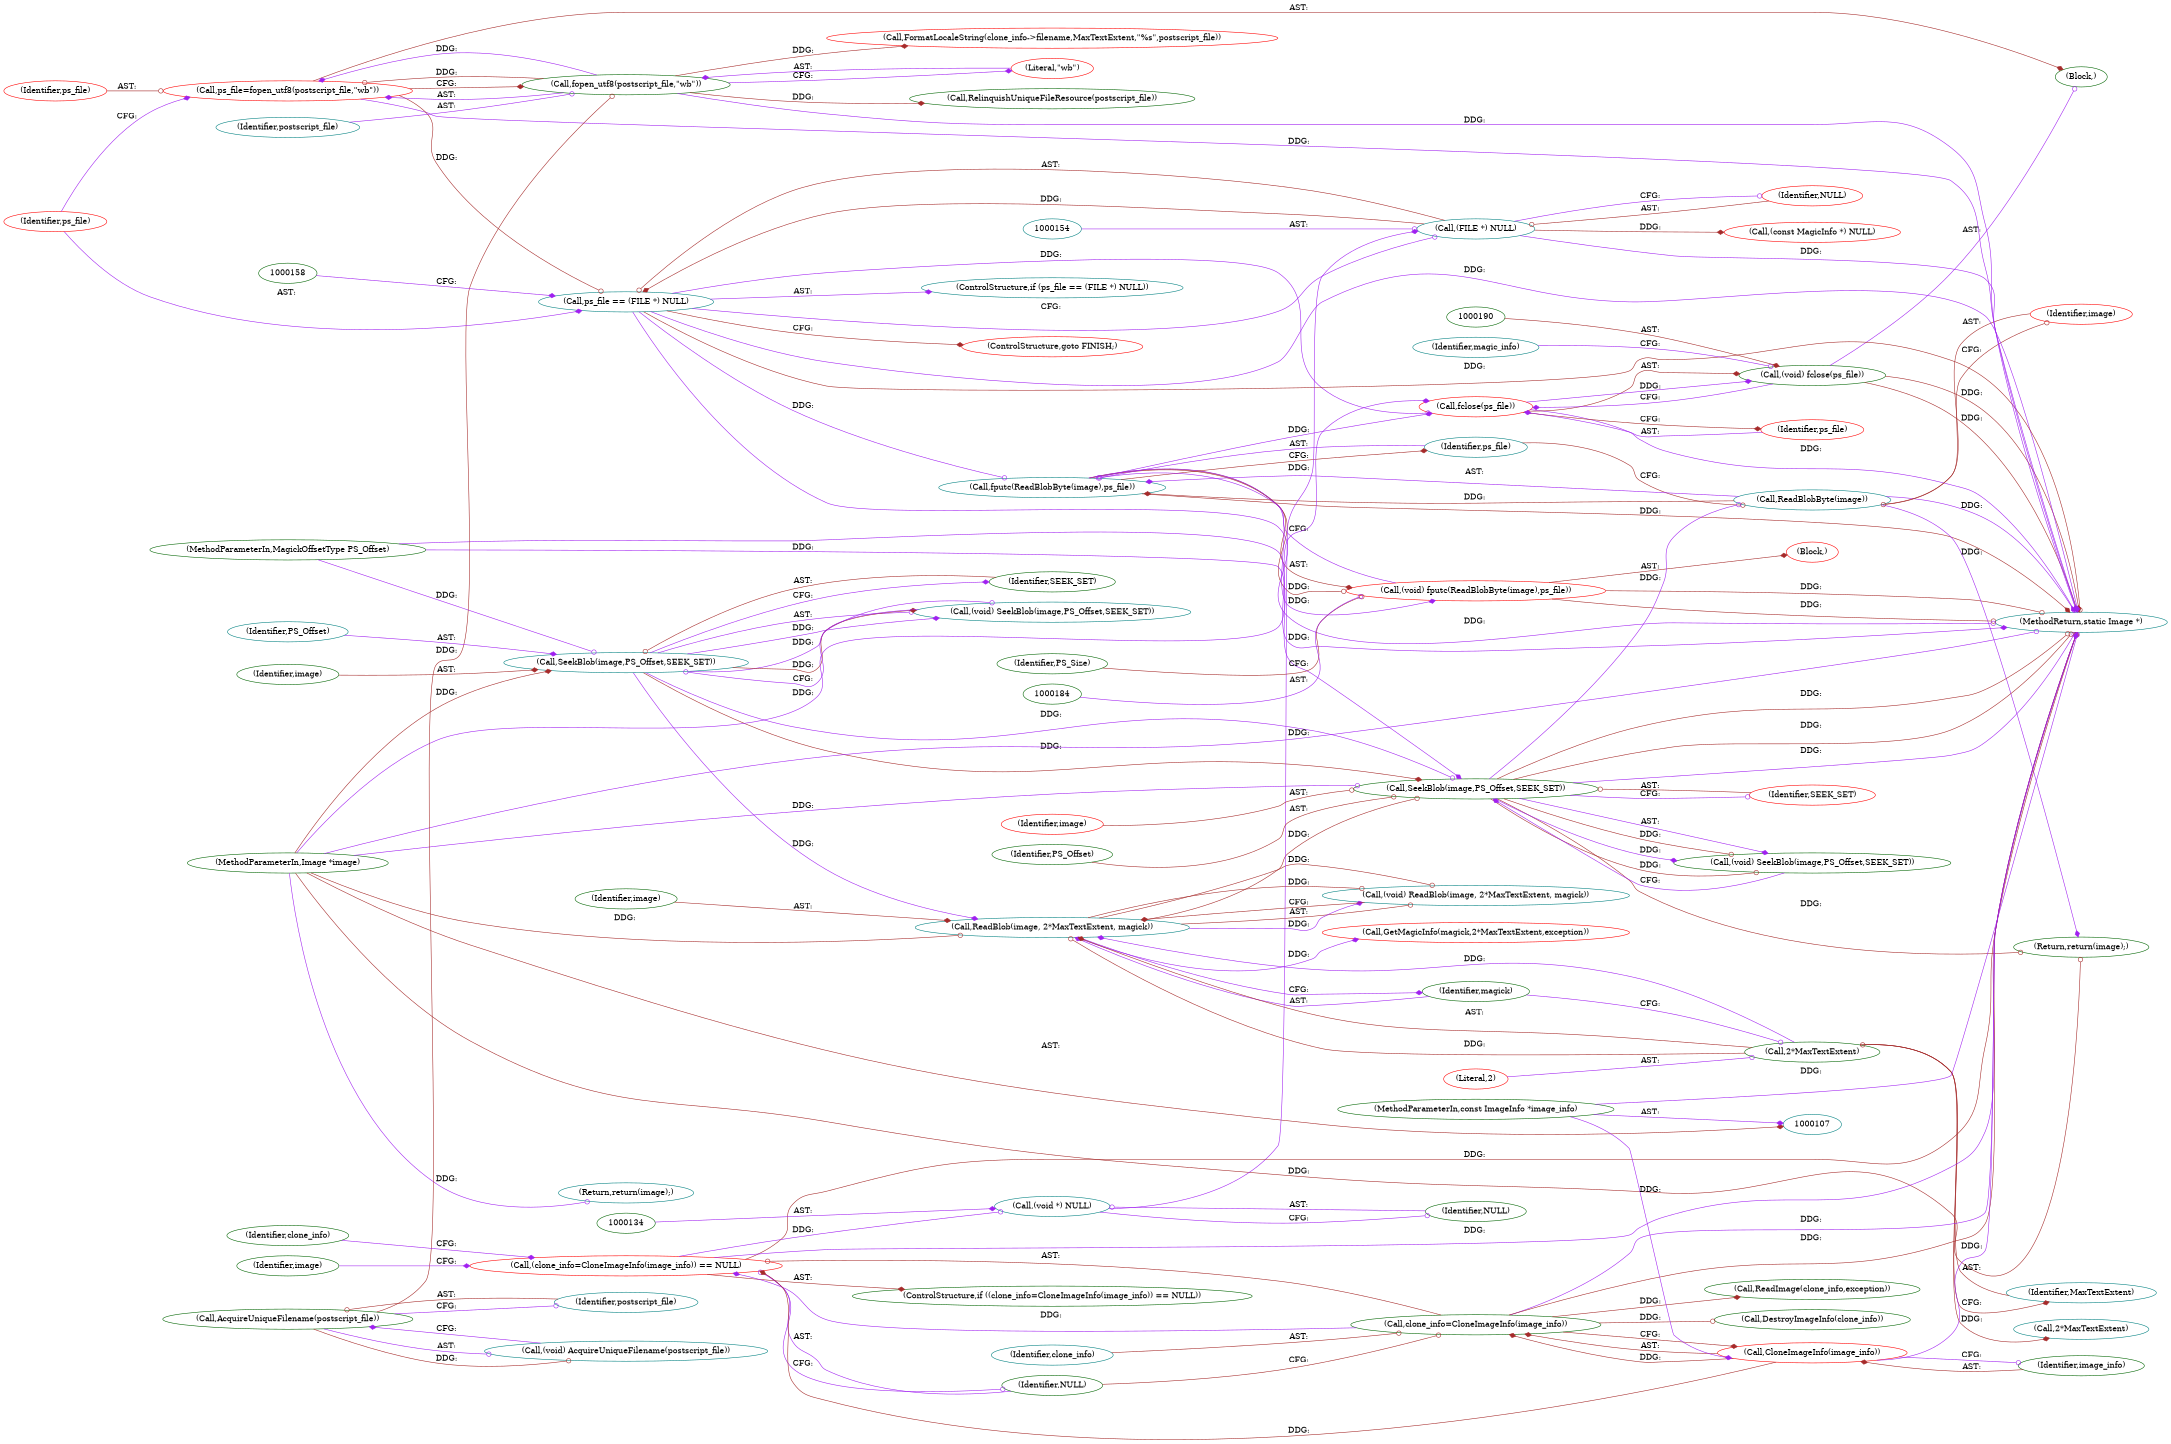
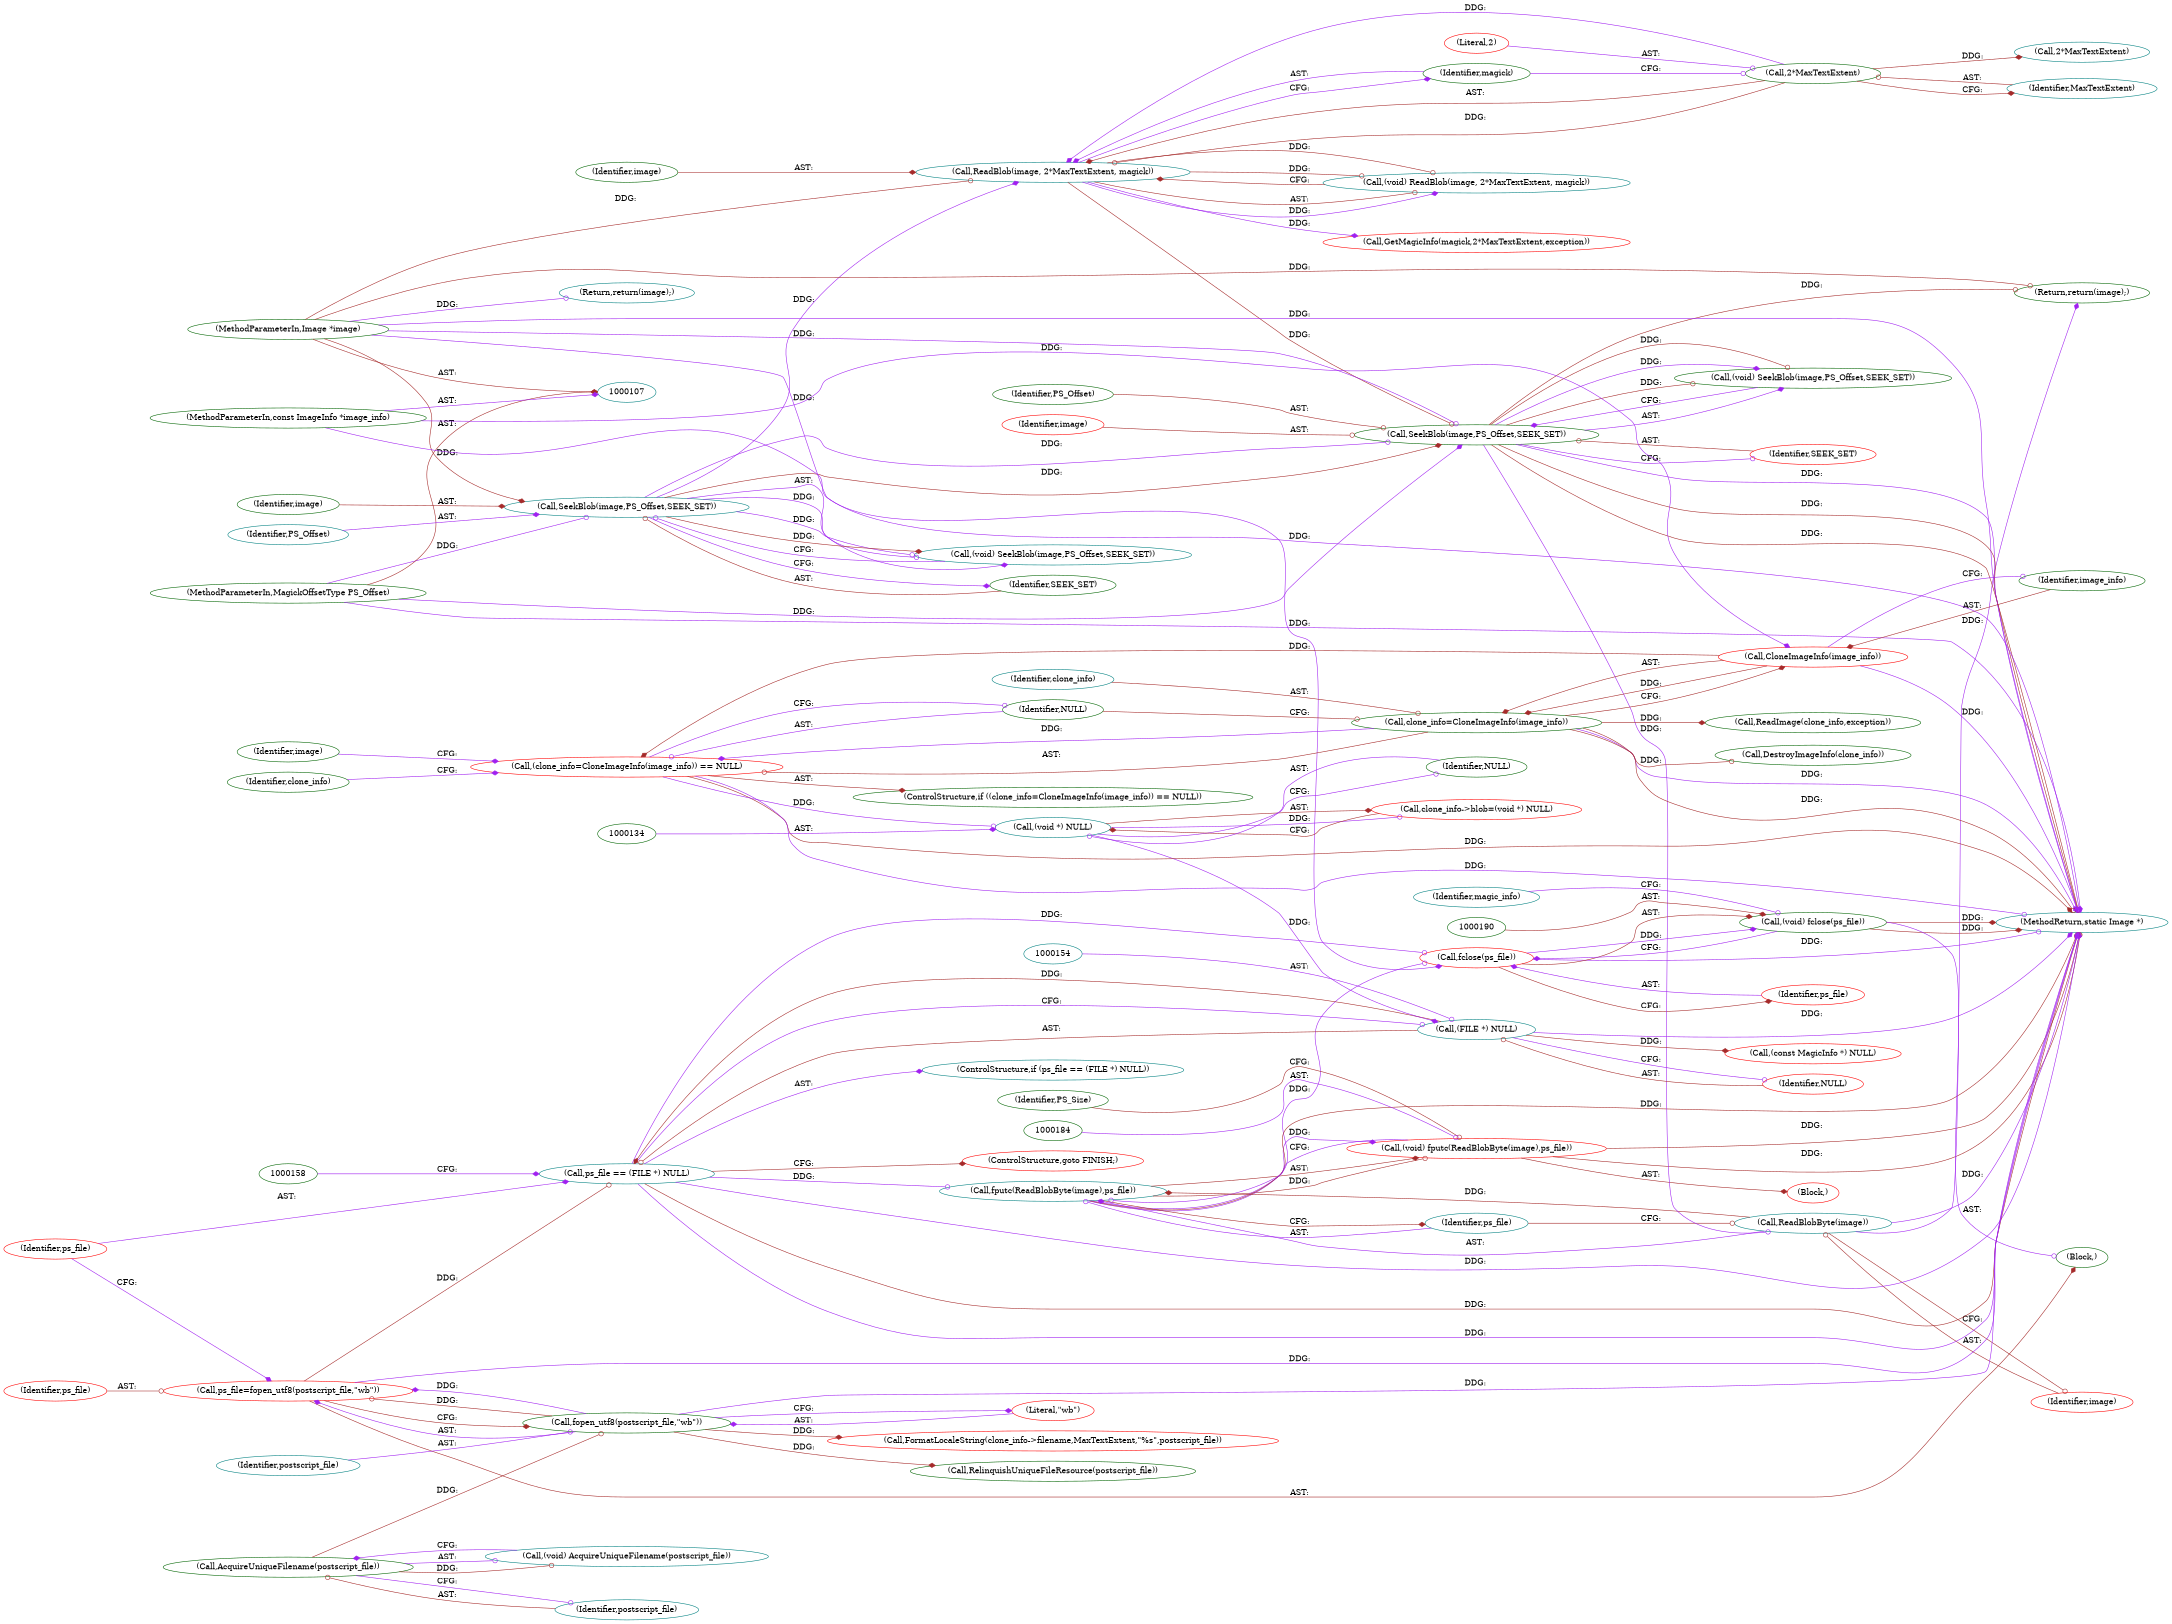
(1259, 443) -> (1283, 1116)
none -> (430, 459)
none -> (1477, 810)
